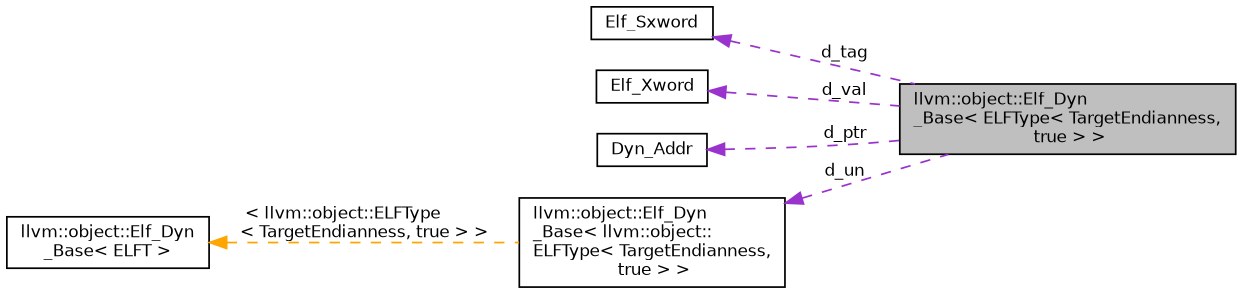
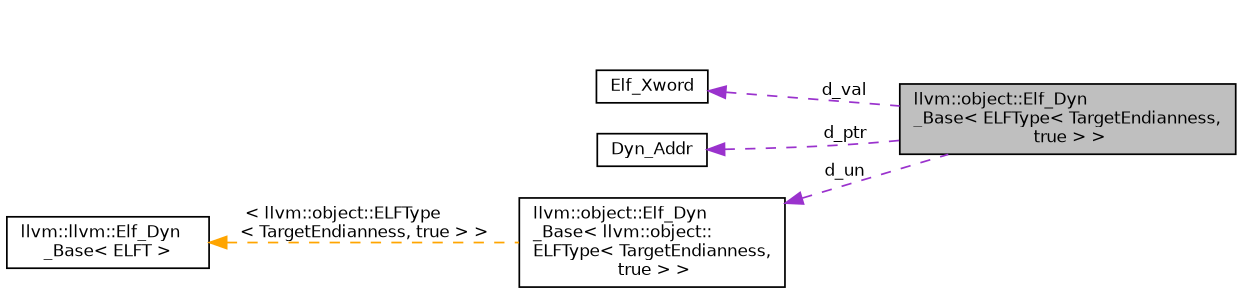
(652, 23) -> none
(108, 243) -> (108, 243)
